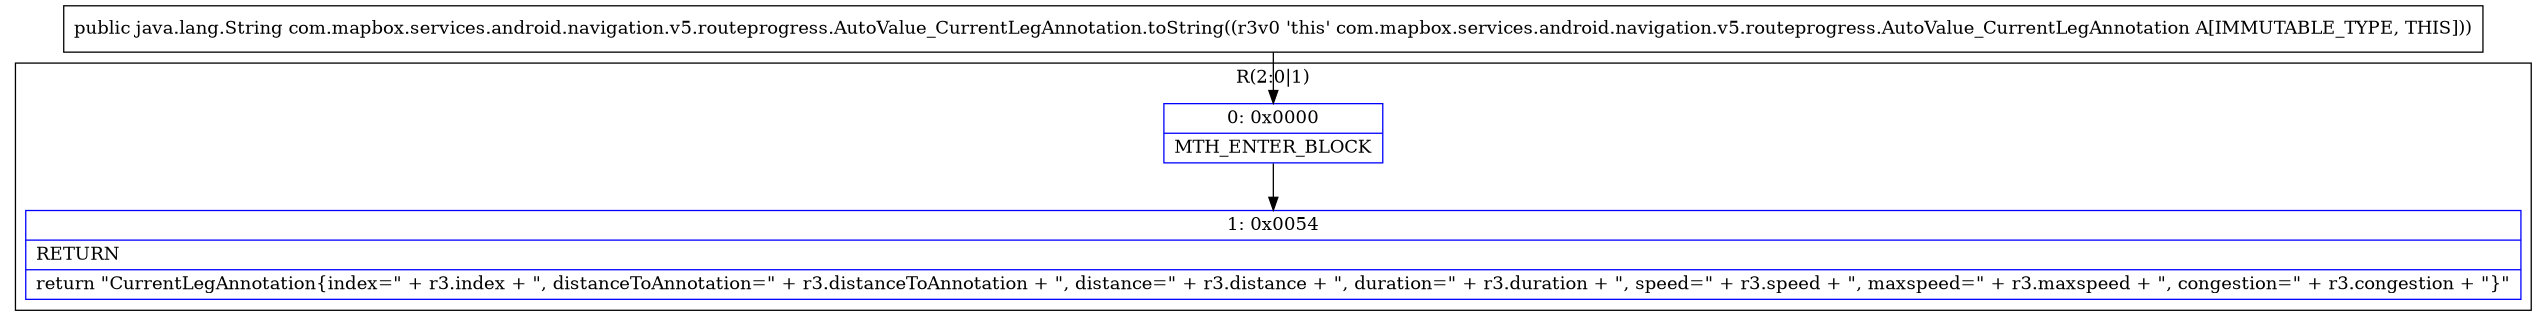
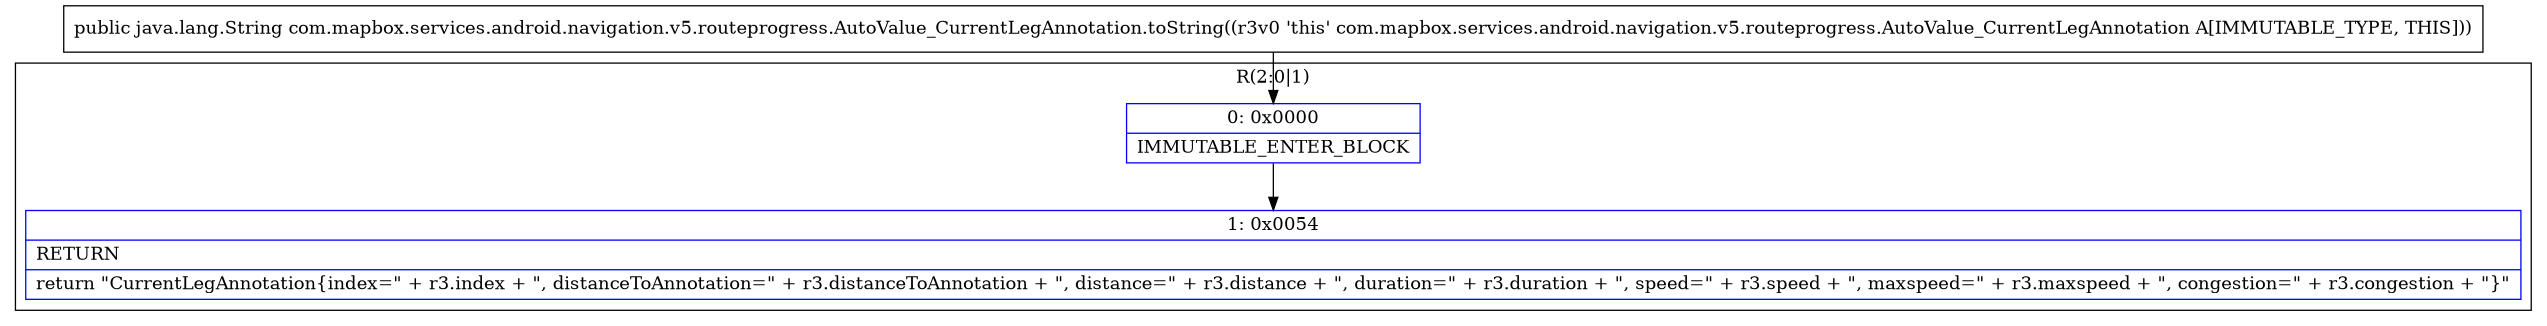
(1273, 147) -> (1273, 147)
